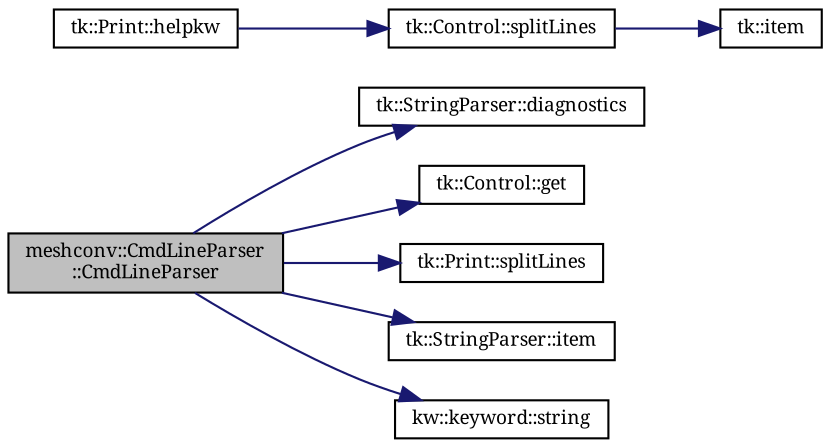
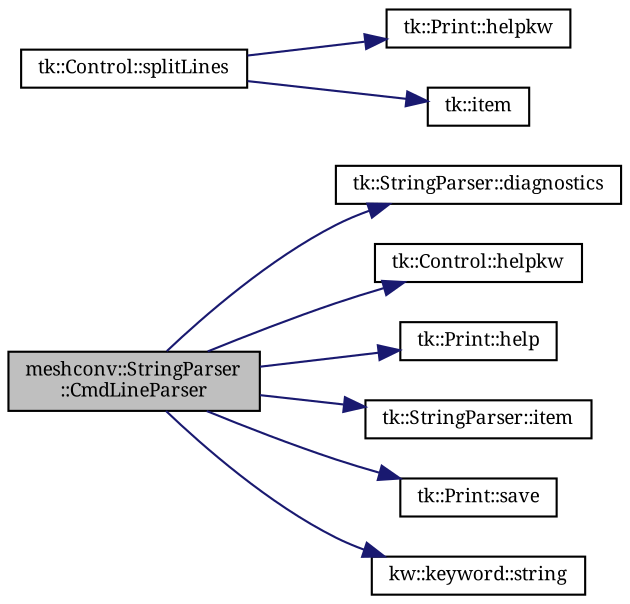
(303, 29) -> (306, 49)
(502, 185) -> (478, 263)
(146, 263) -> (134, 381)
(502, 263) -> (478, 341)
none -> (478, 497)
